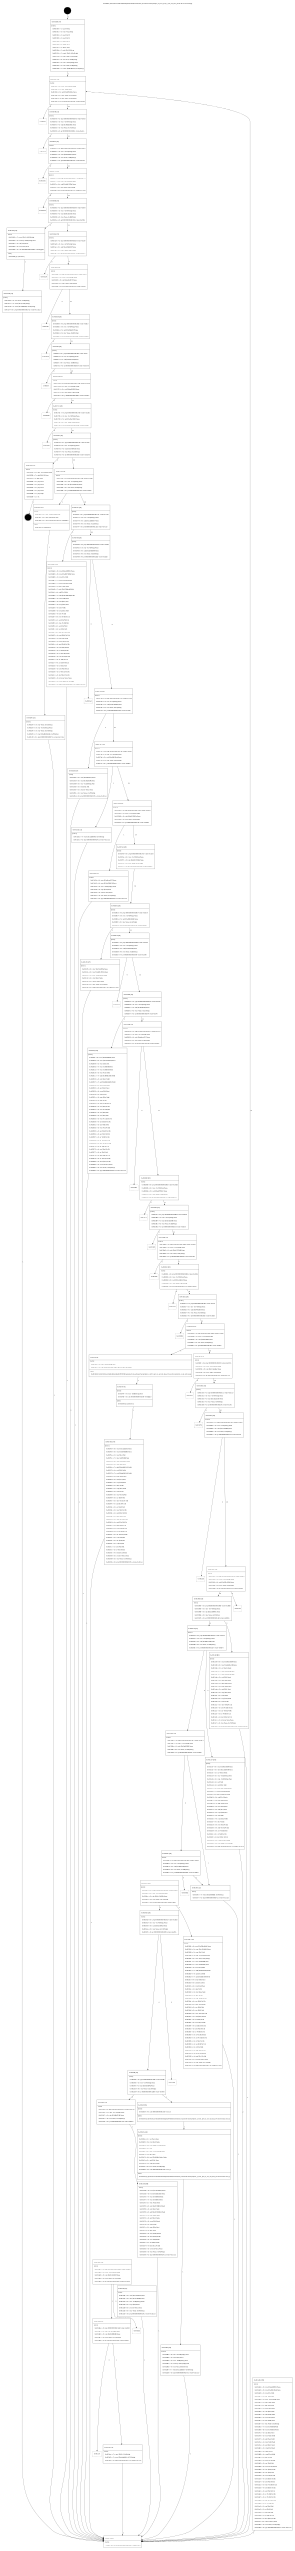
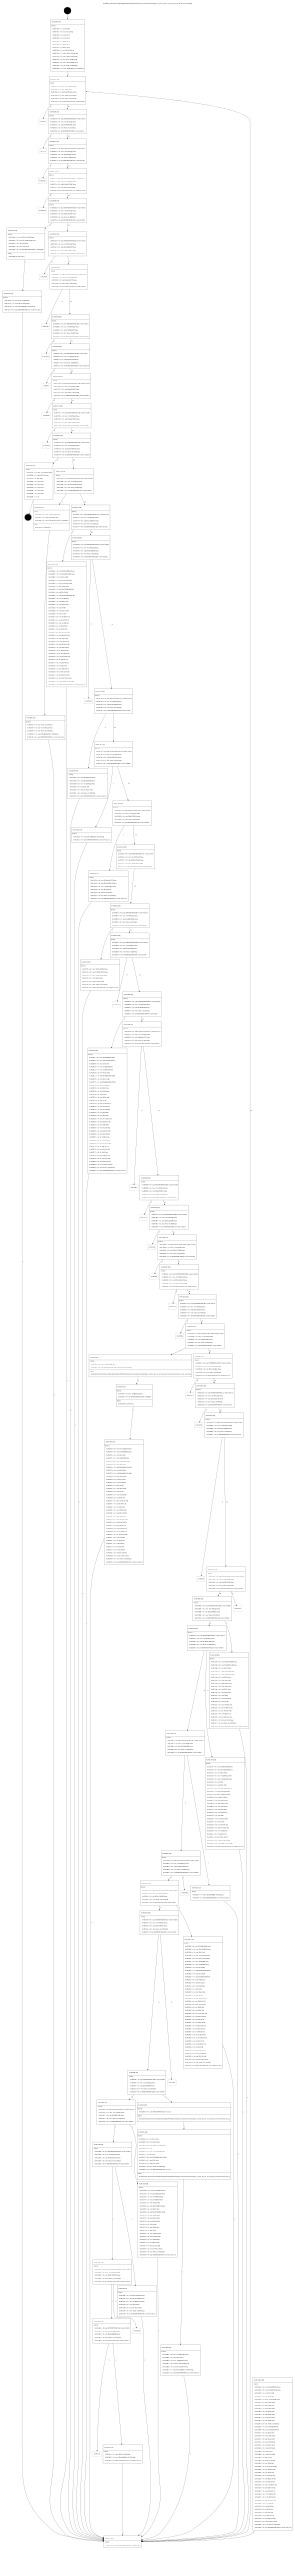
(197, 1880) -> (170, 1878)
none -> (112, 2154)
